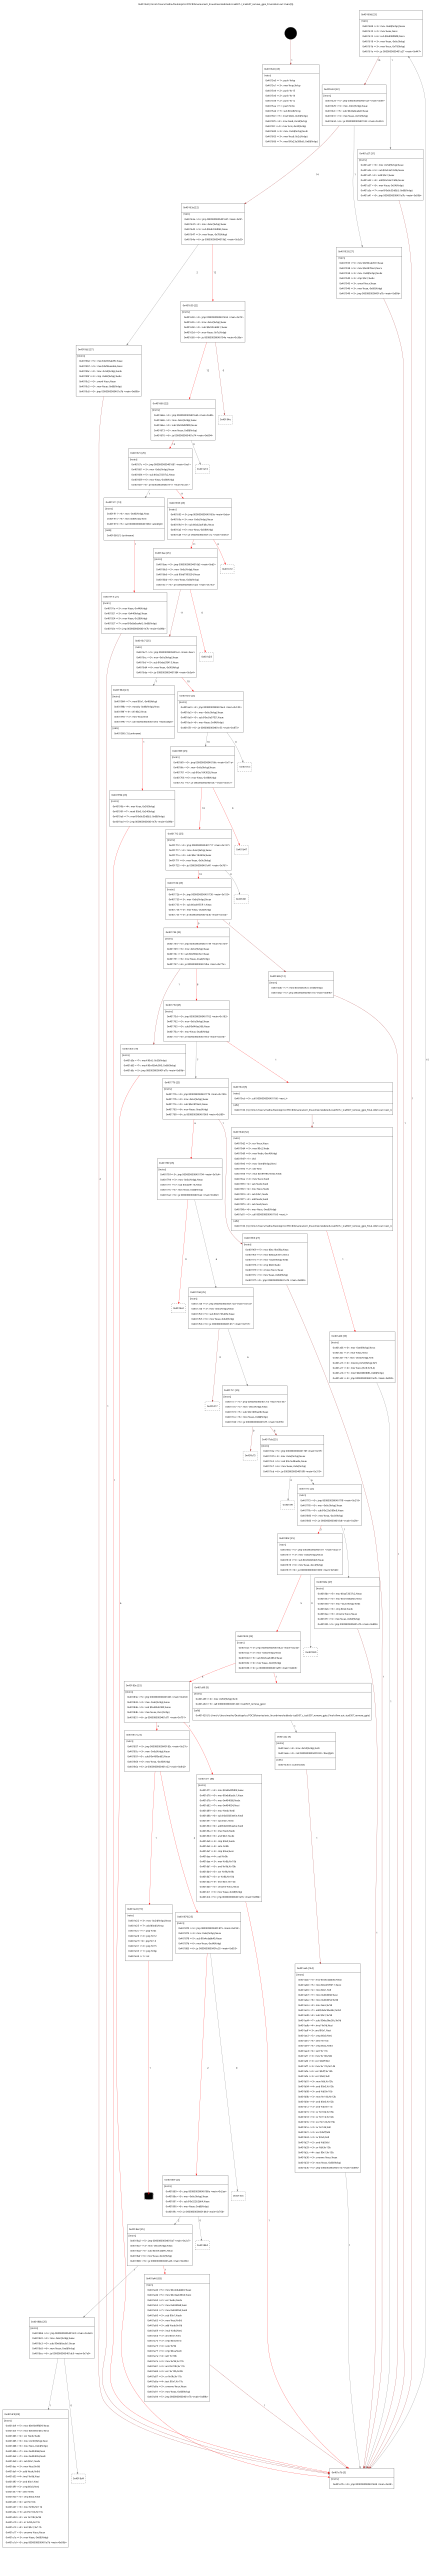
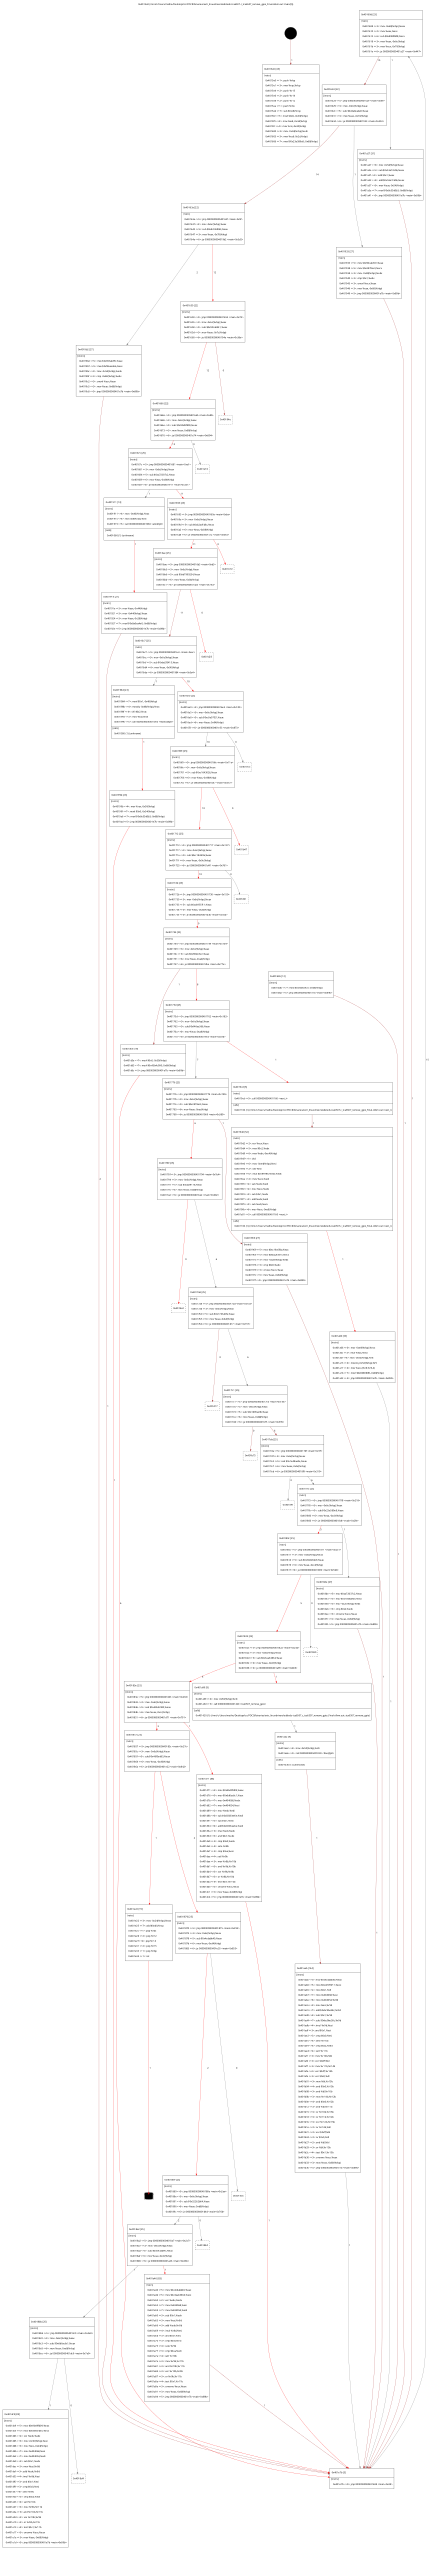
(254, 945) -> none
